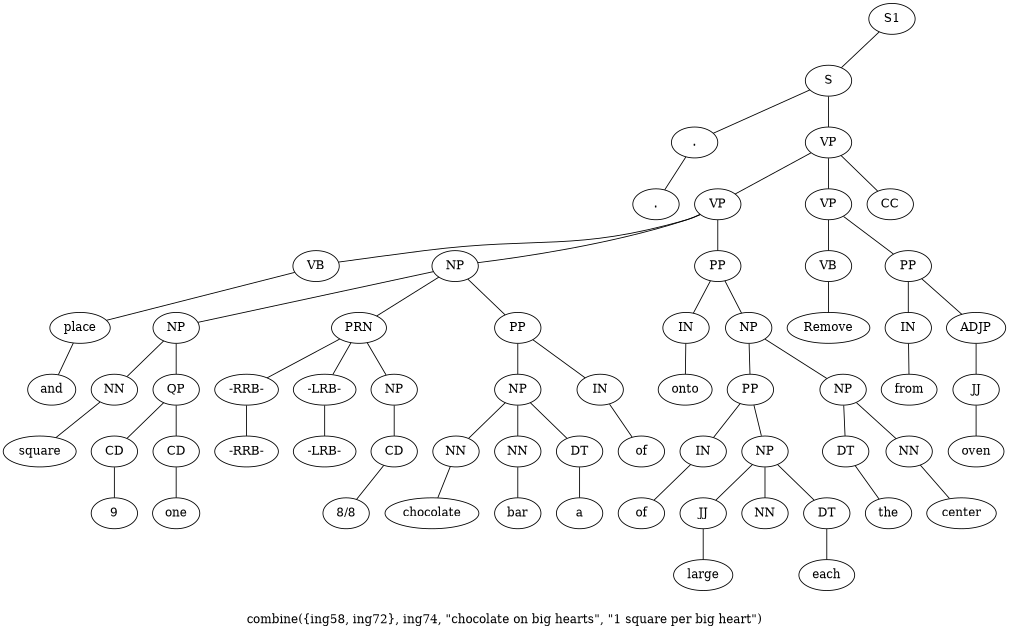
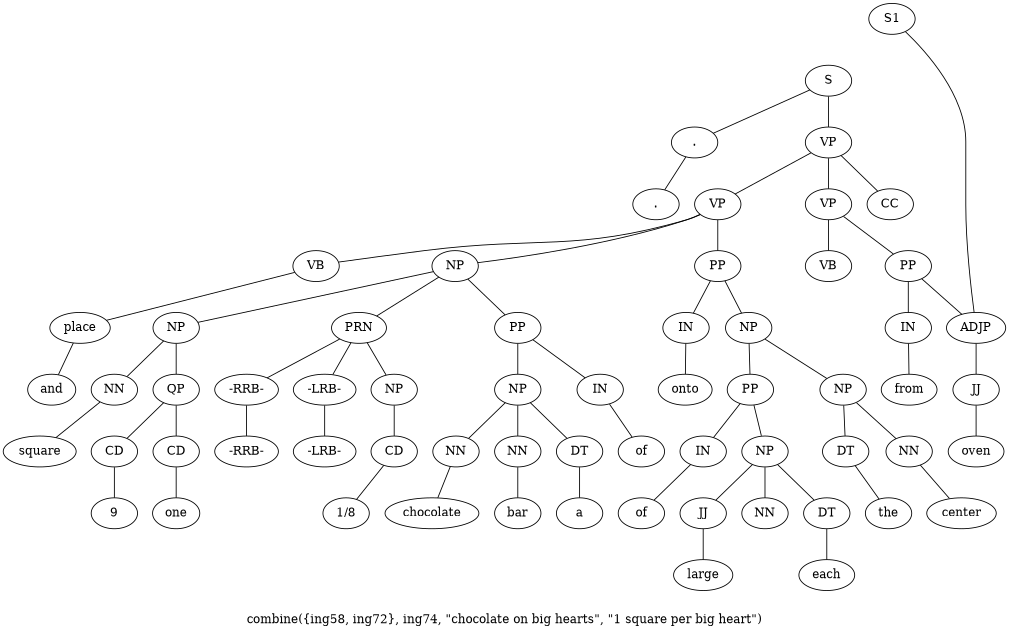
(860, 50) -> (966, 163)
(829, 328) -> none
(346, 513) -> (346, 513)
